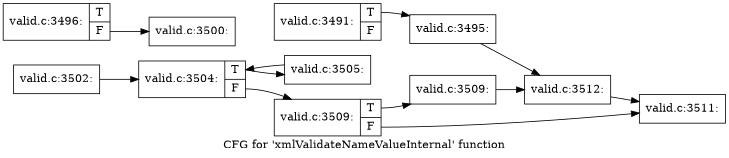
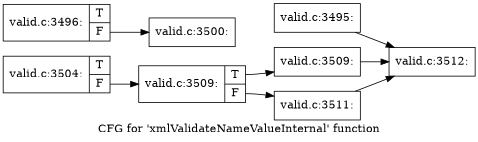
(328, 22) -> none
(328, 70) -> none
(57, 79) -> none
(621, 99) -> (371, 85)
